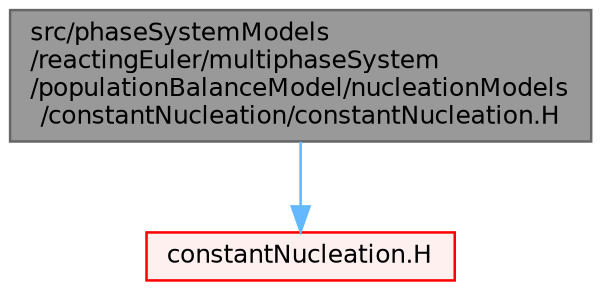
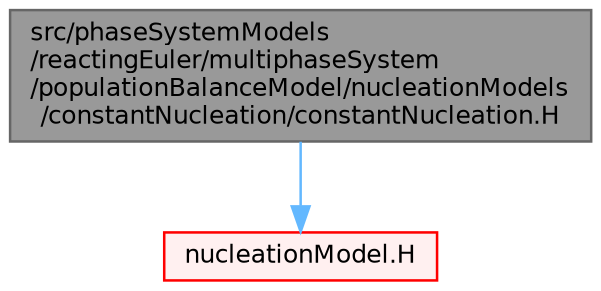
(301, 256) -> (301, 256)
